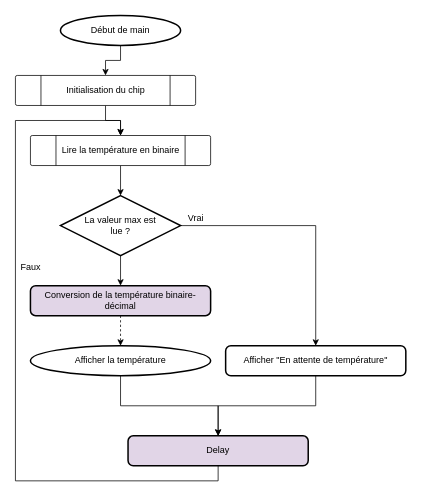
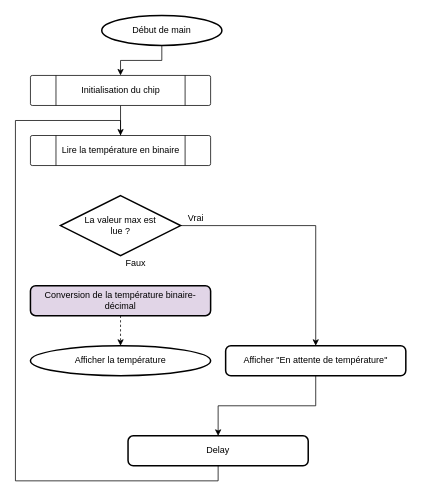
(120, 30) -> (162, 30)
(105, 90) -> (120, 90)
(103, 120) -> (103, 120)
(120, 177) -> none
(30, 267) -> (135, 263)
(120, 267) -> none
(153, 405) -> none
(218, 450) -> (218, 450)
